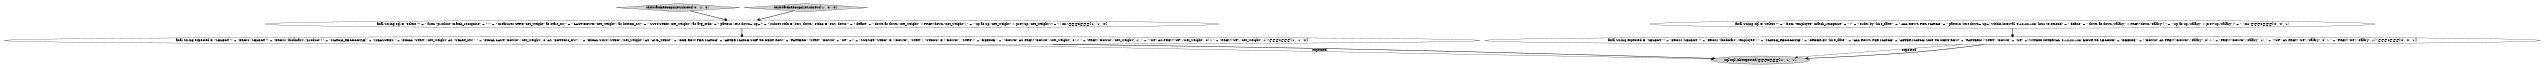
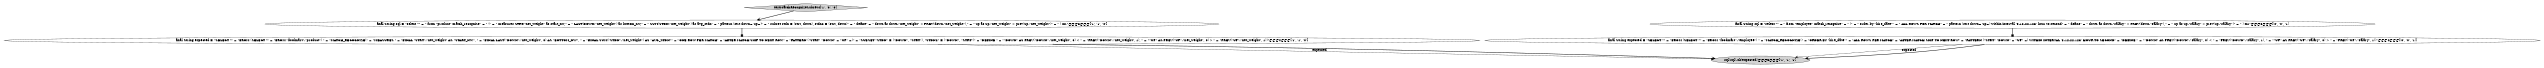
(678, 8) -> none
